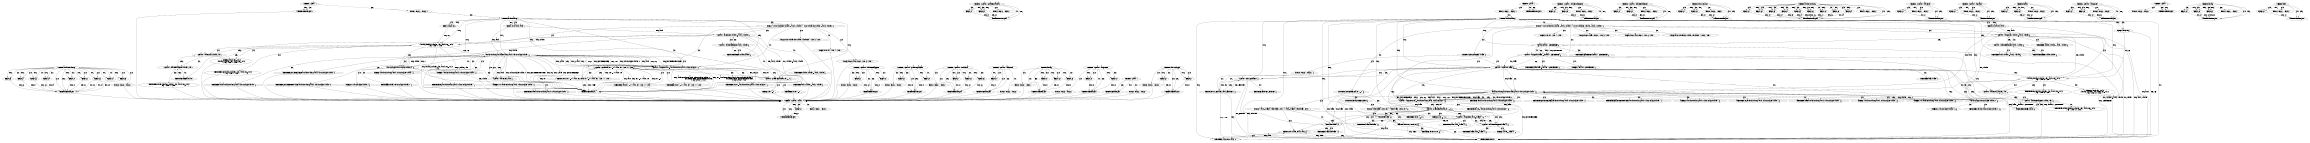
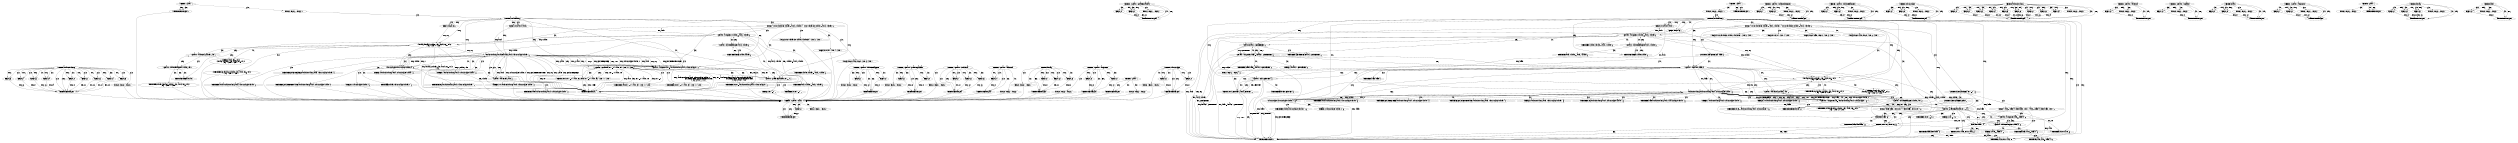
(1224, 85) -> (1241, 85)
(1463, 121) -> (2033, 136)
